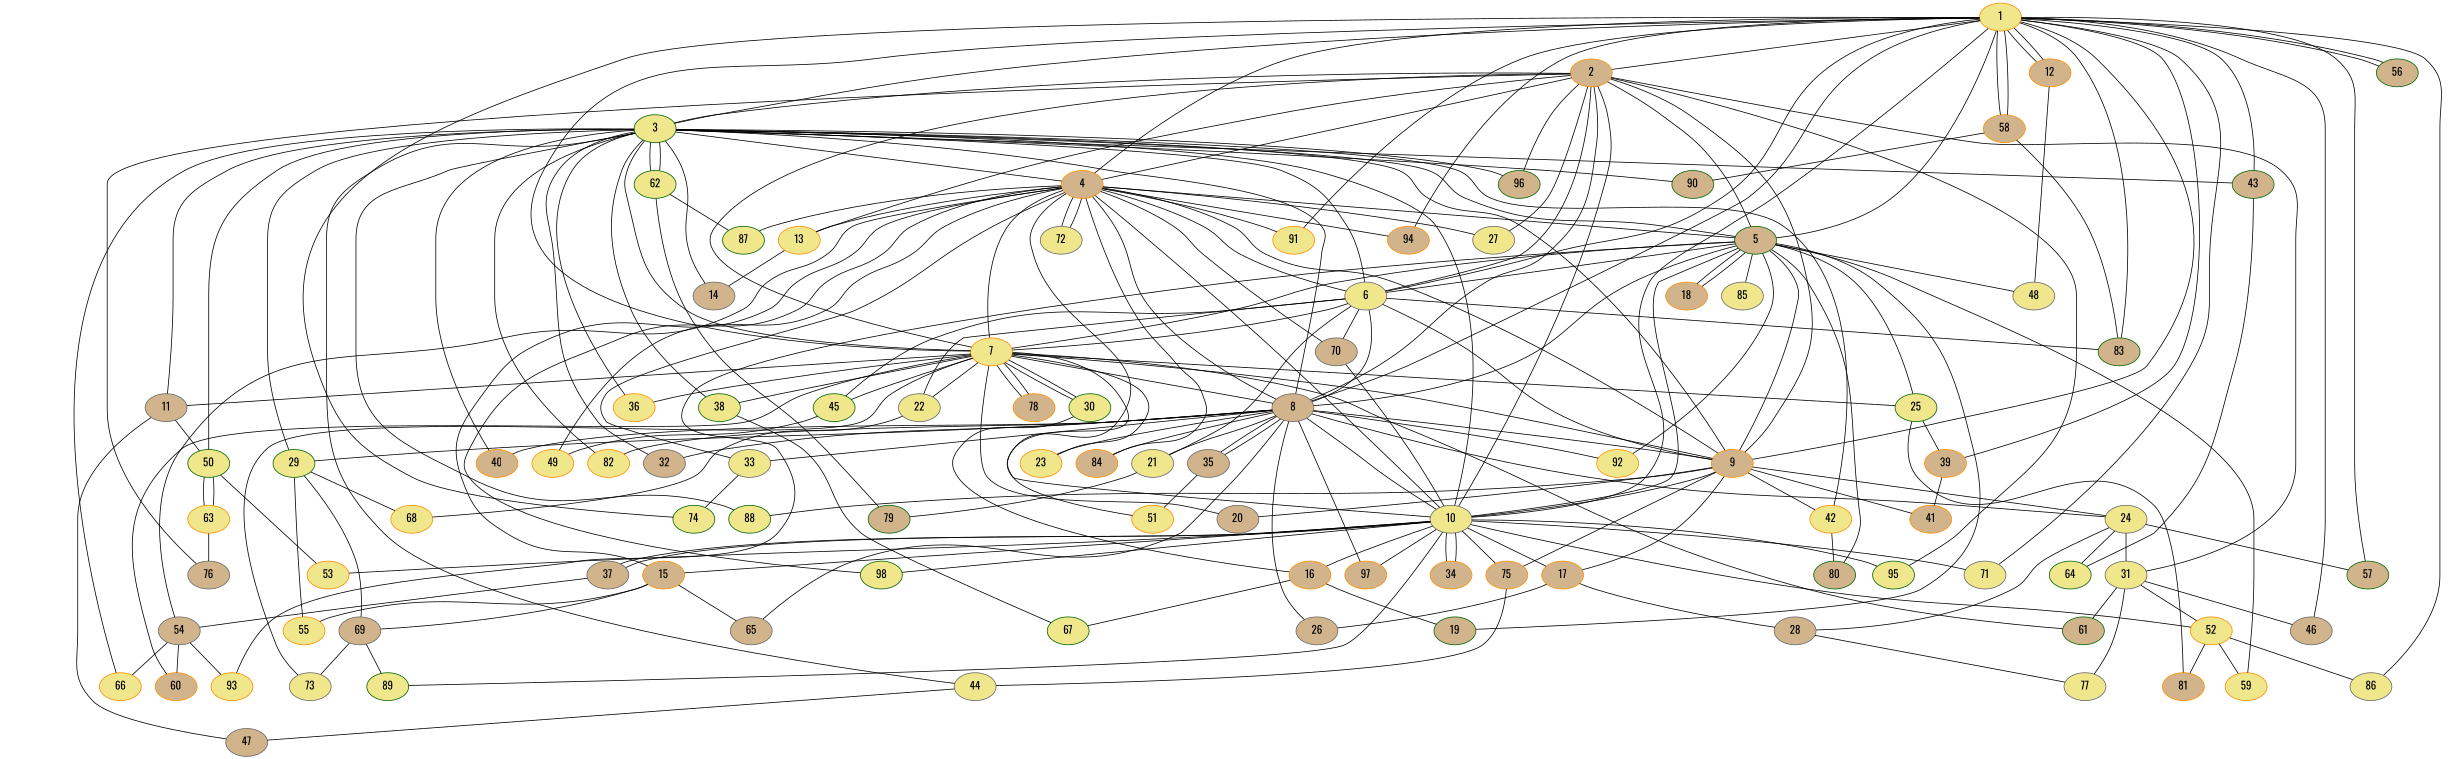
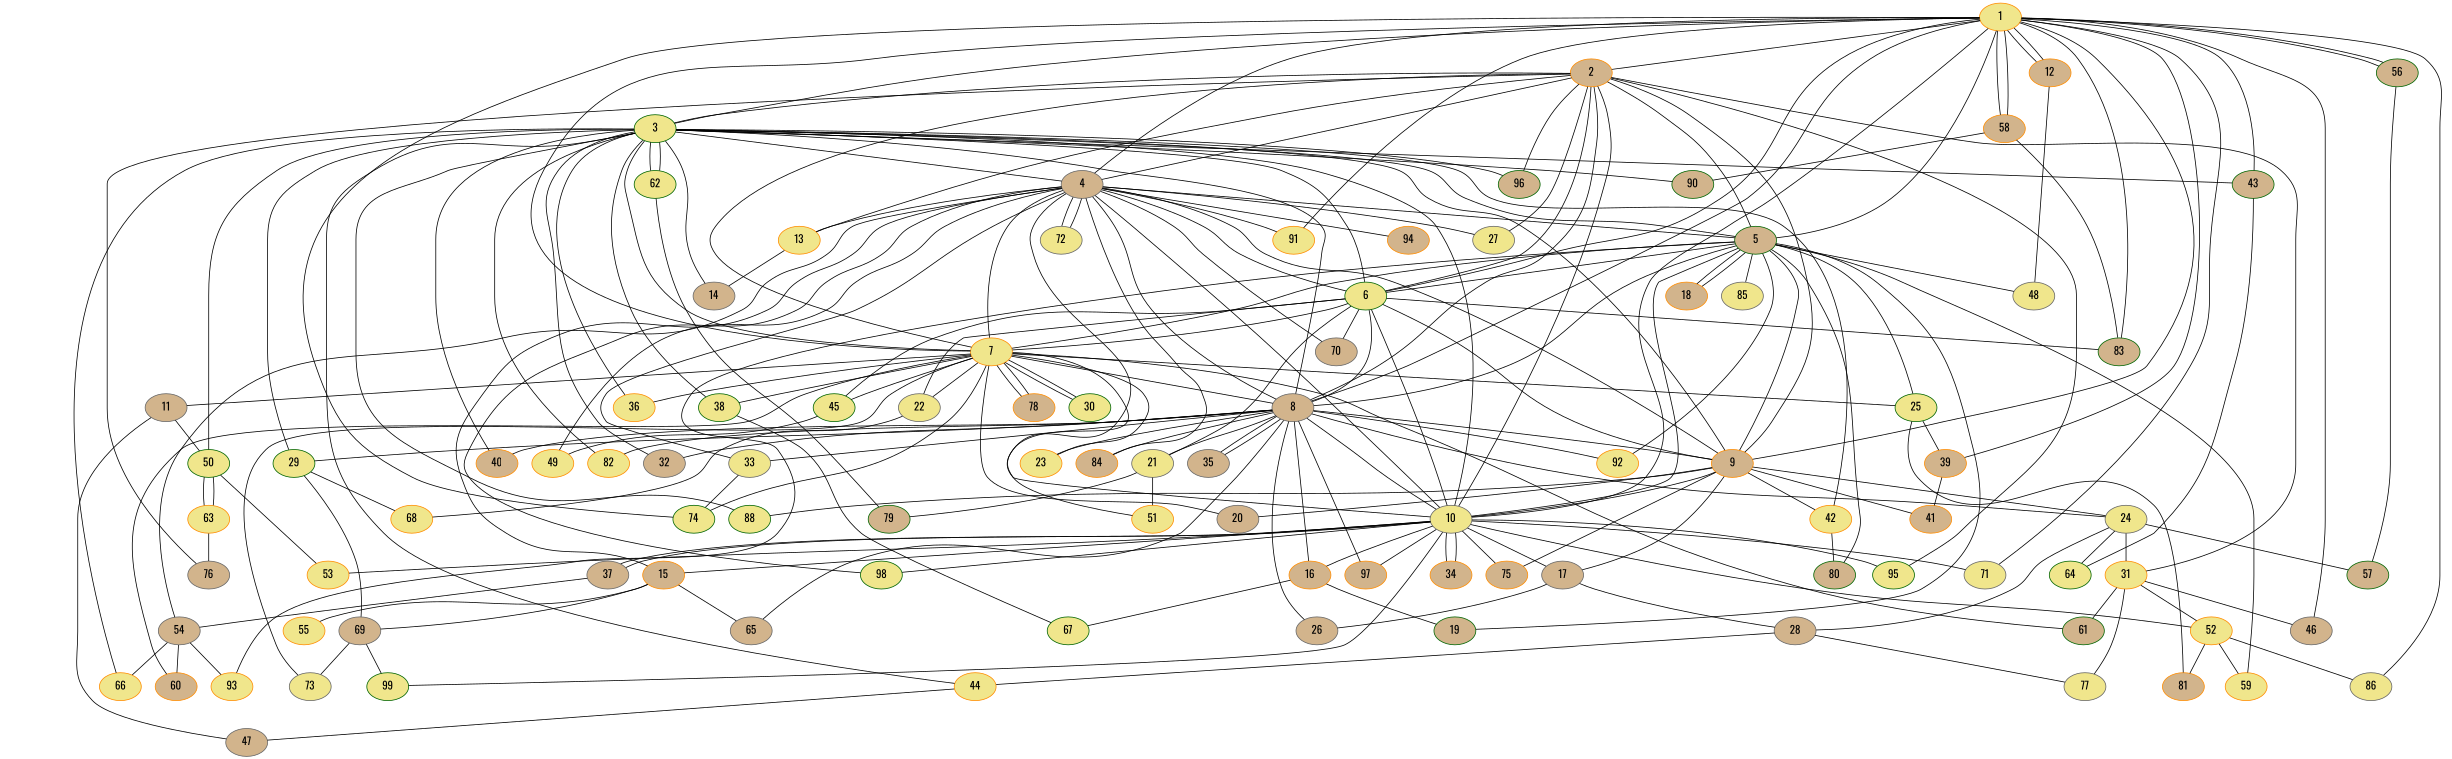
(1593, 48) -> none
(2355, 147) -> (2390, 325)
(305, 149) -> none
(1082, 184) -> (1082, 184)
(743, 240) -> none
(1366, 296) -> (1366, 296)
(1382, 393) -> (866, 466)
(1395, 430) -> (1412, 406)
(1184, 488) -> (1153, 489)
(1043, 523) -> (1301, 488)
(298, 554) -> none
(1563, 575) -> (1563, 575)
(2126, 575) -> (2126, 575)
(1272, 675) -> (1385, 659)
(388, 687) -> (388, 687)
(975, 687) -> (975, 687)
